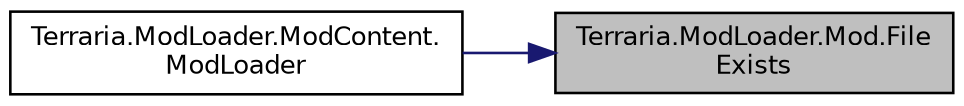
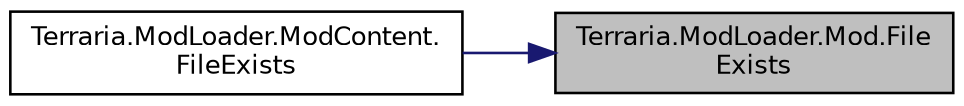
(236, 53) -> (236, 53)
